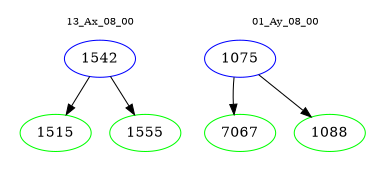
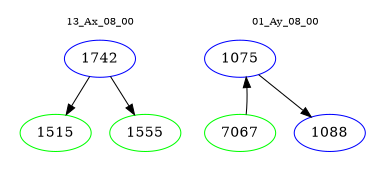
(100, 59) -> (100, 59)
(233, 91) -> (247, 101)
(330, 133) -> (330, 133)
